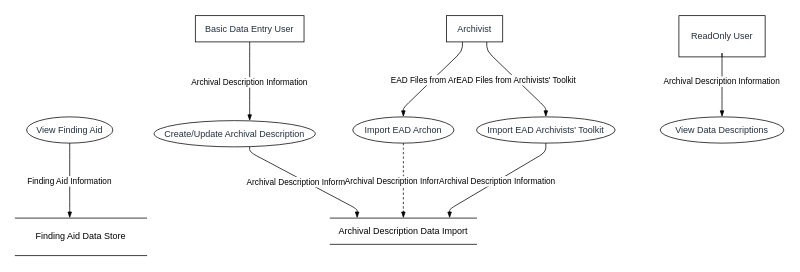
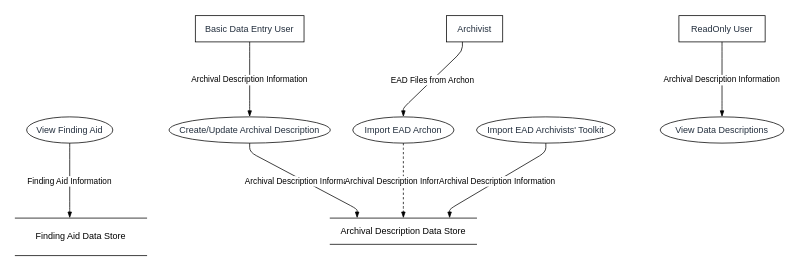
(722, 36) -> (722, 29)
(518, 80) -> none
(235, 134) -> (250, 130)
(404, 231) -> (404, 231)
